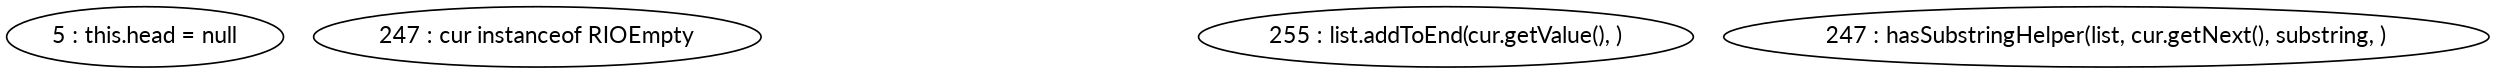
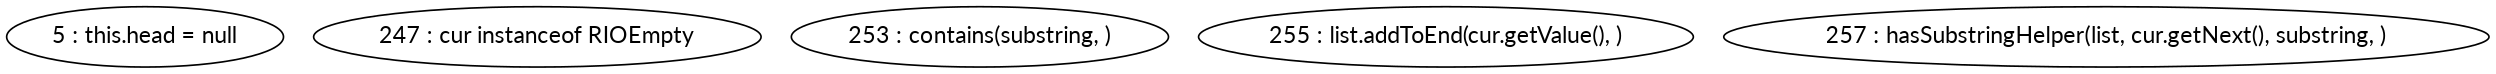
none -> (980, 37)
(2106, 37) -> (2106, 37)
